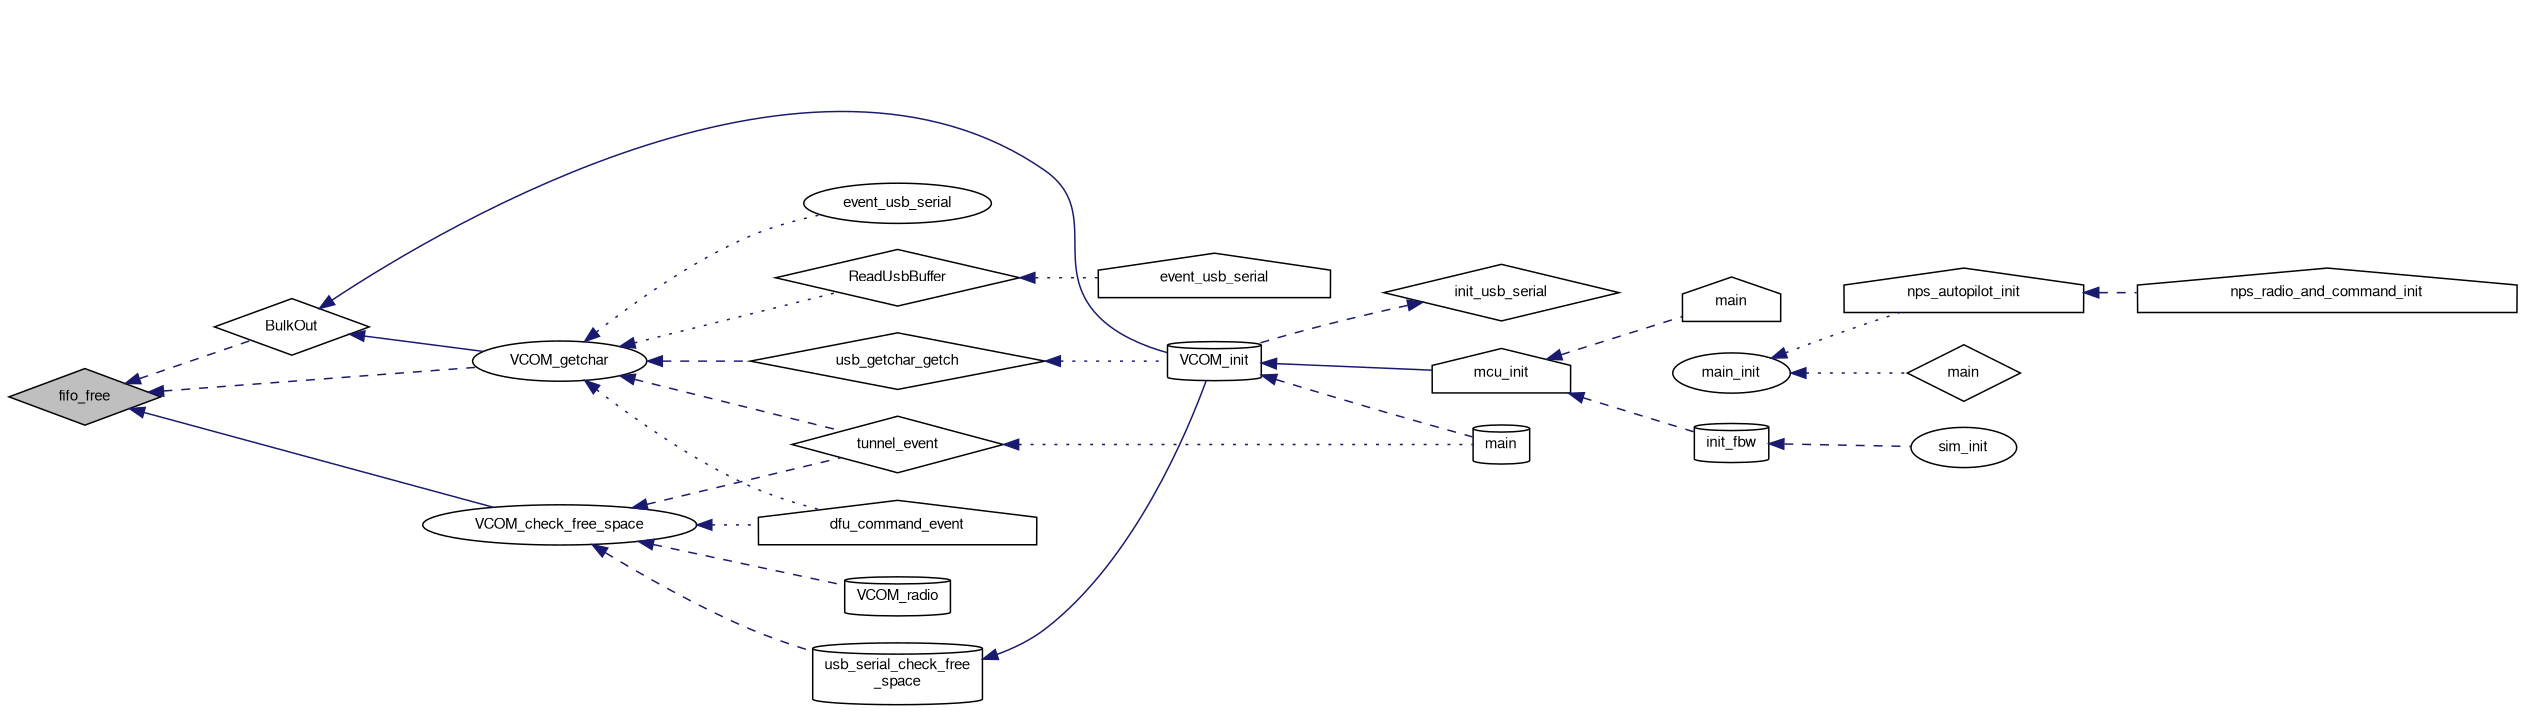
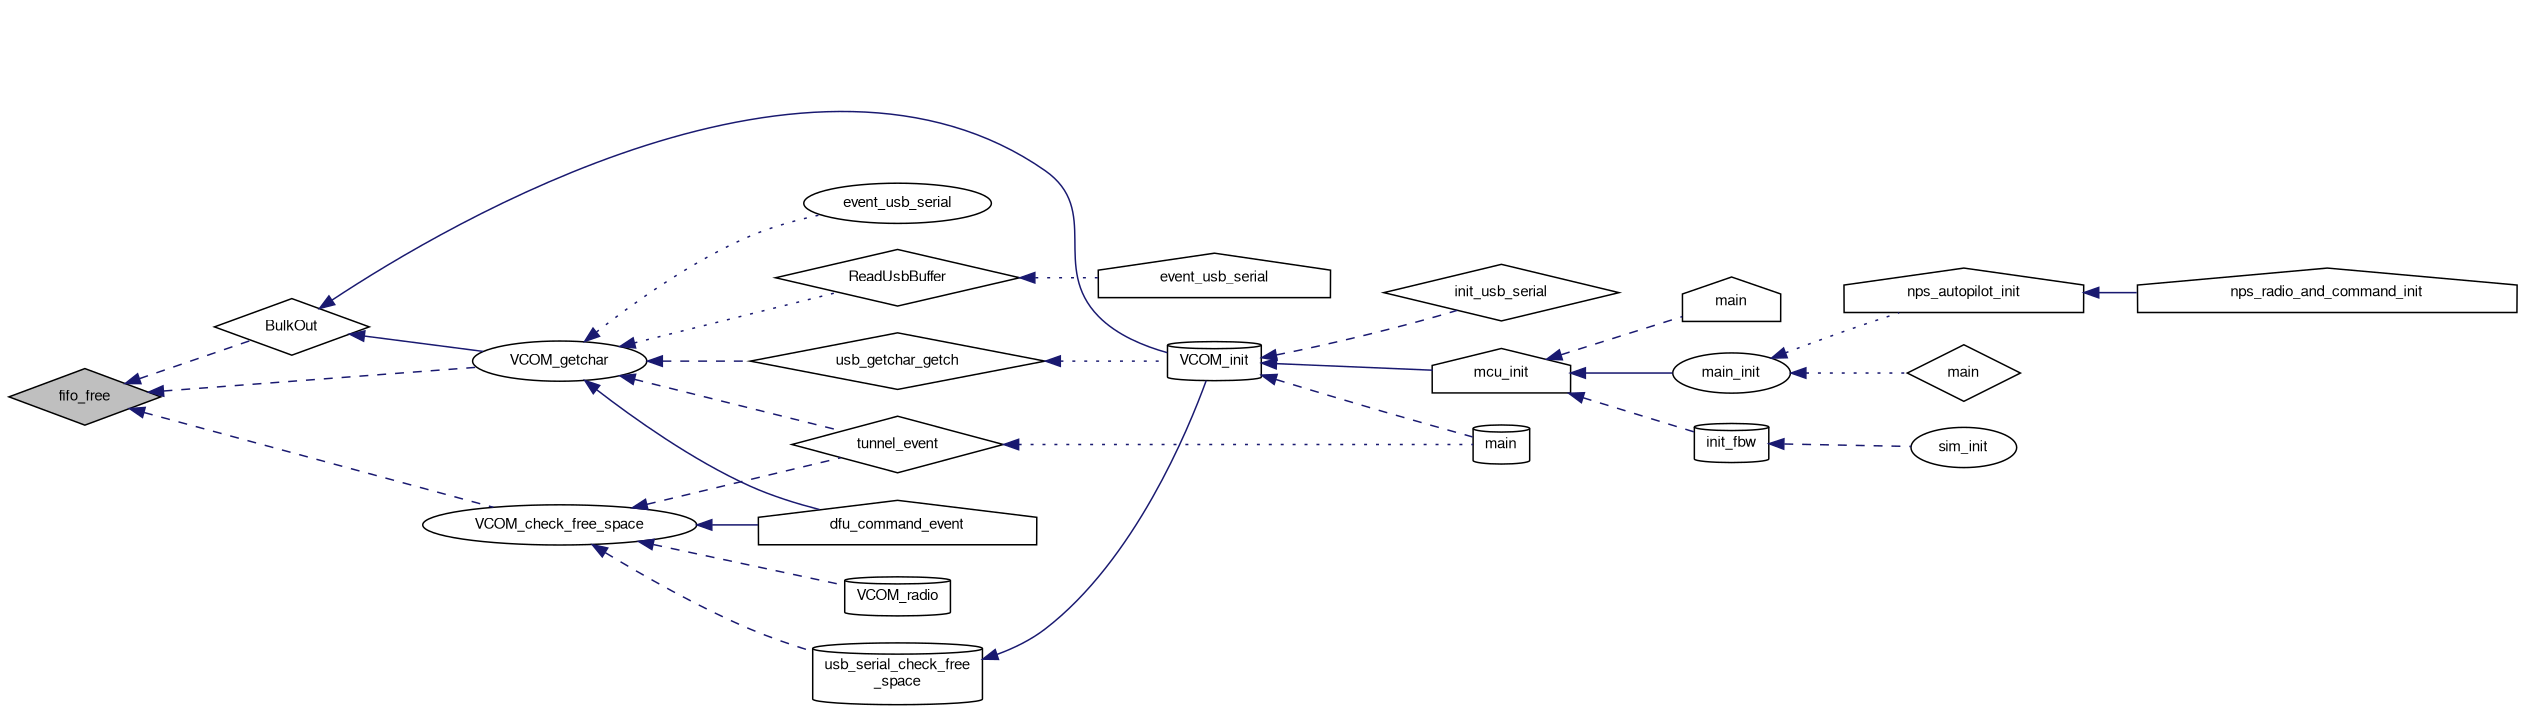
(2118, 293) -> (2118, 293)
(1334, 323) -> (1367, 335)
none -> (1629, 373)
(319, 460) -> (319, 460)
(702, 461) -> (702, 461)
(735, 525) -> (735, 525)
